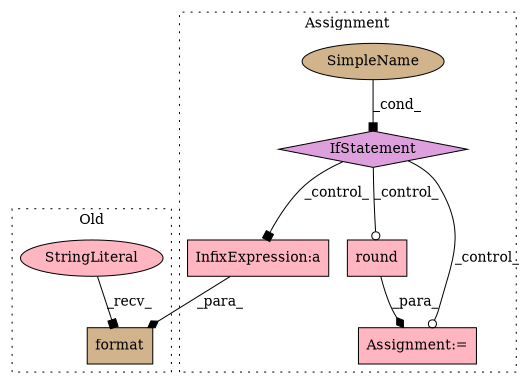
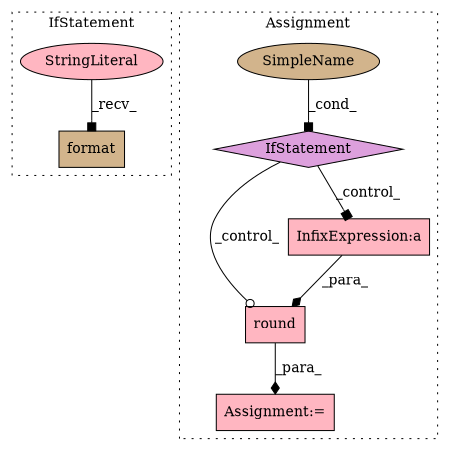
(92, 220) -> (92, 24)
(455, 233) -> none
(194, 299) -> (321, 276)
